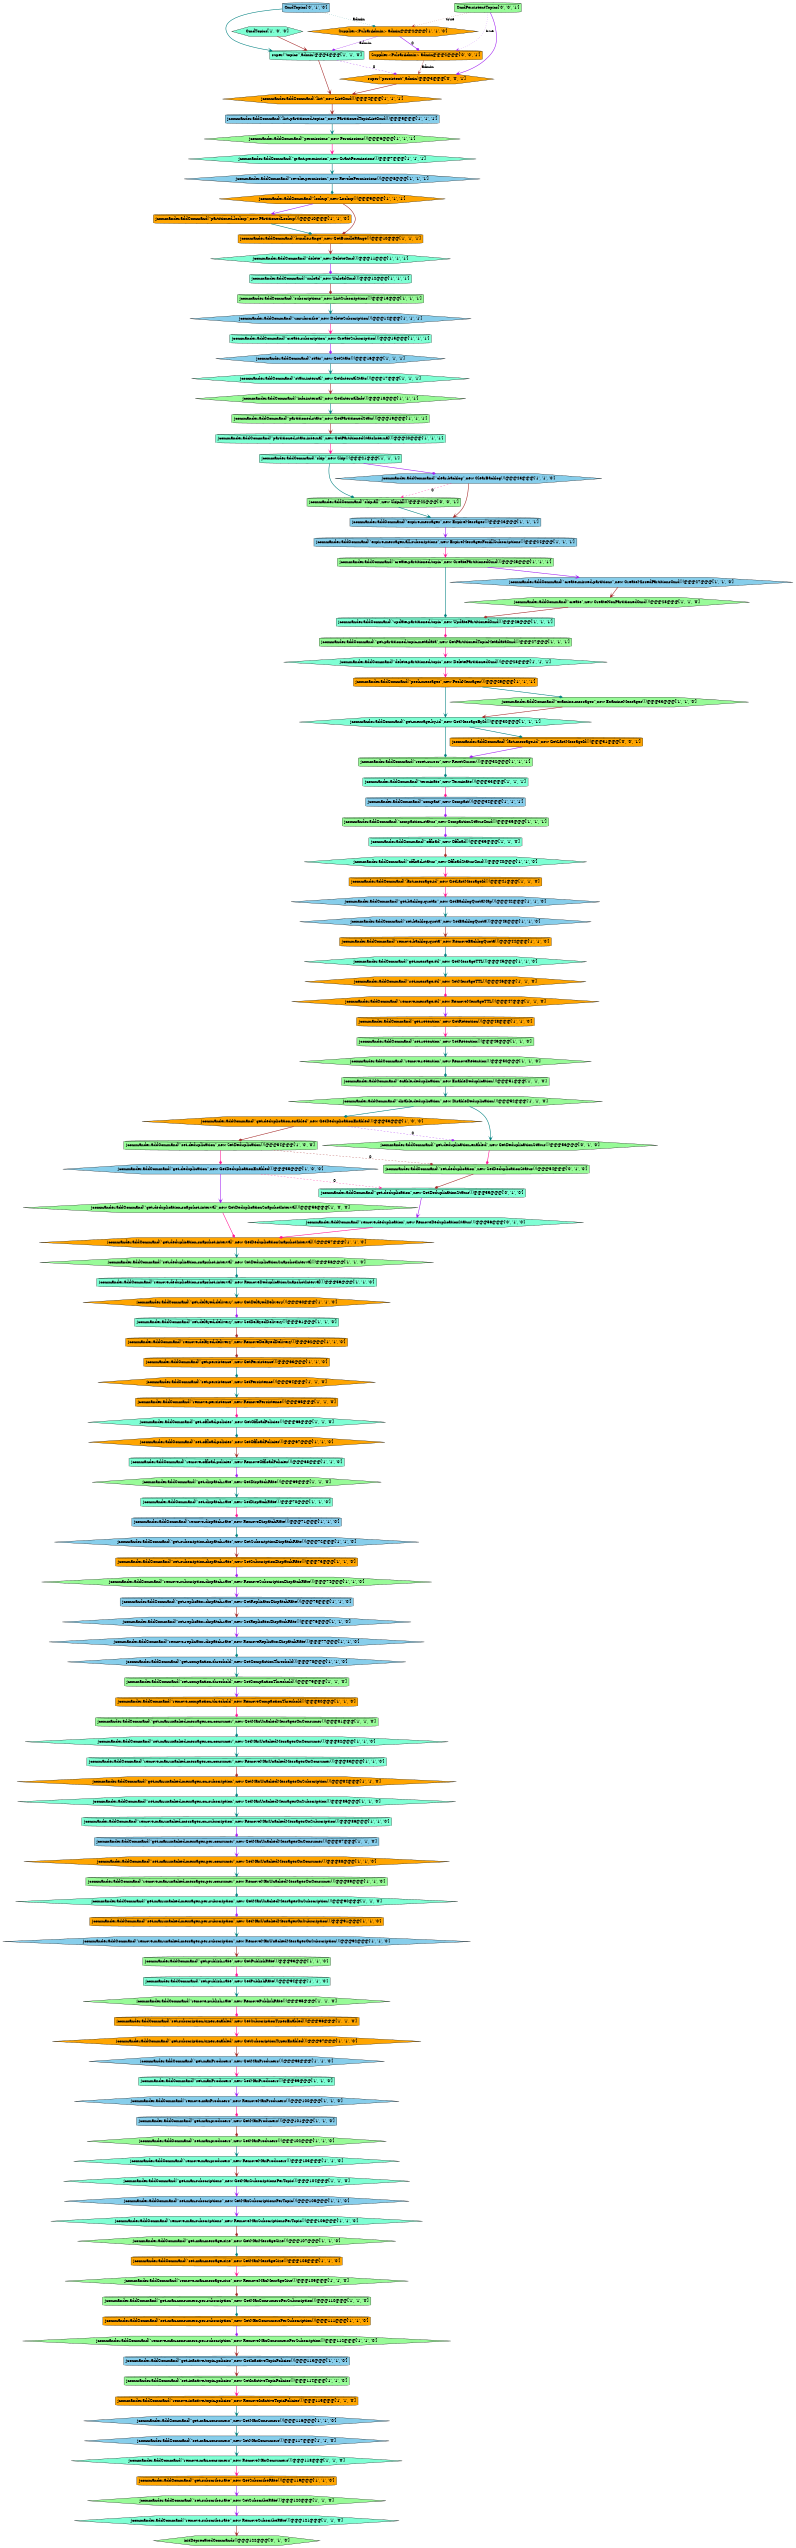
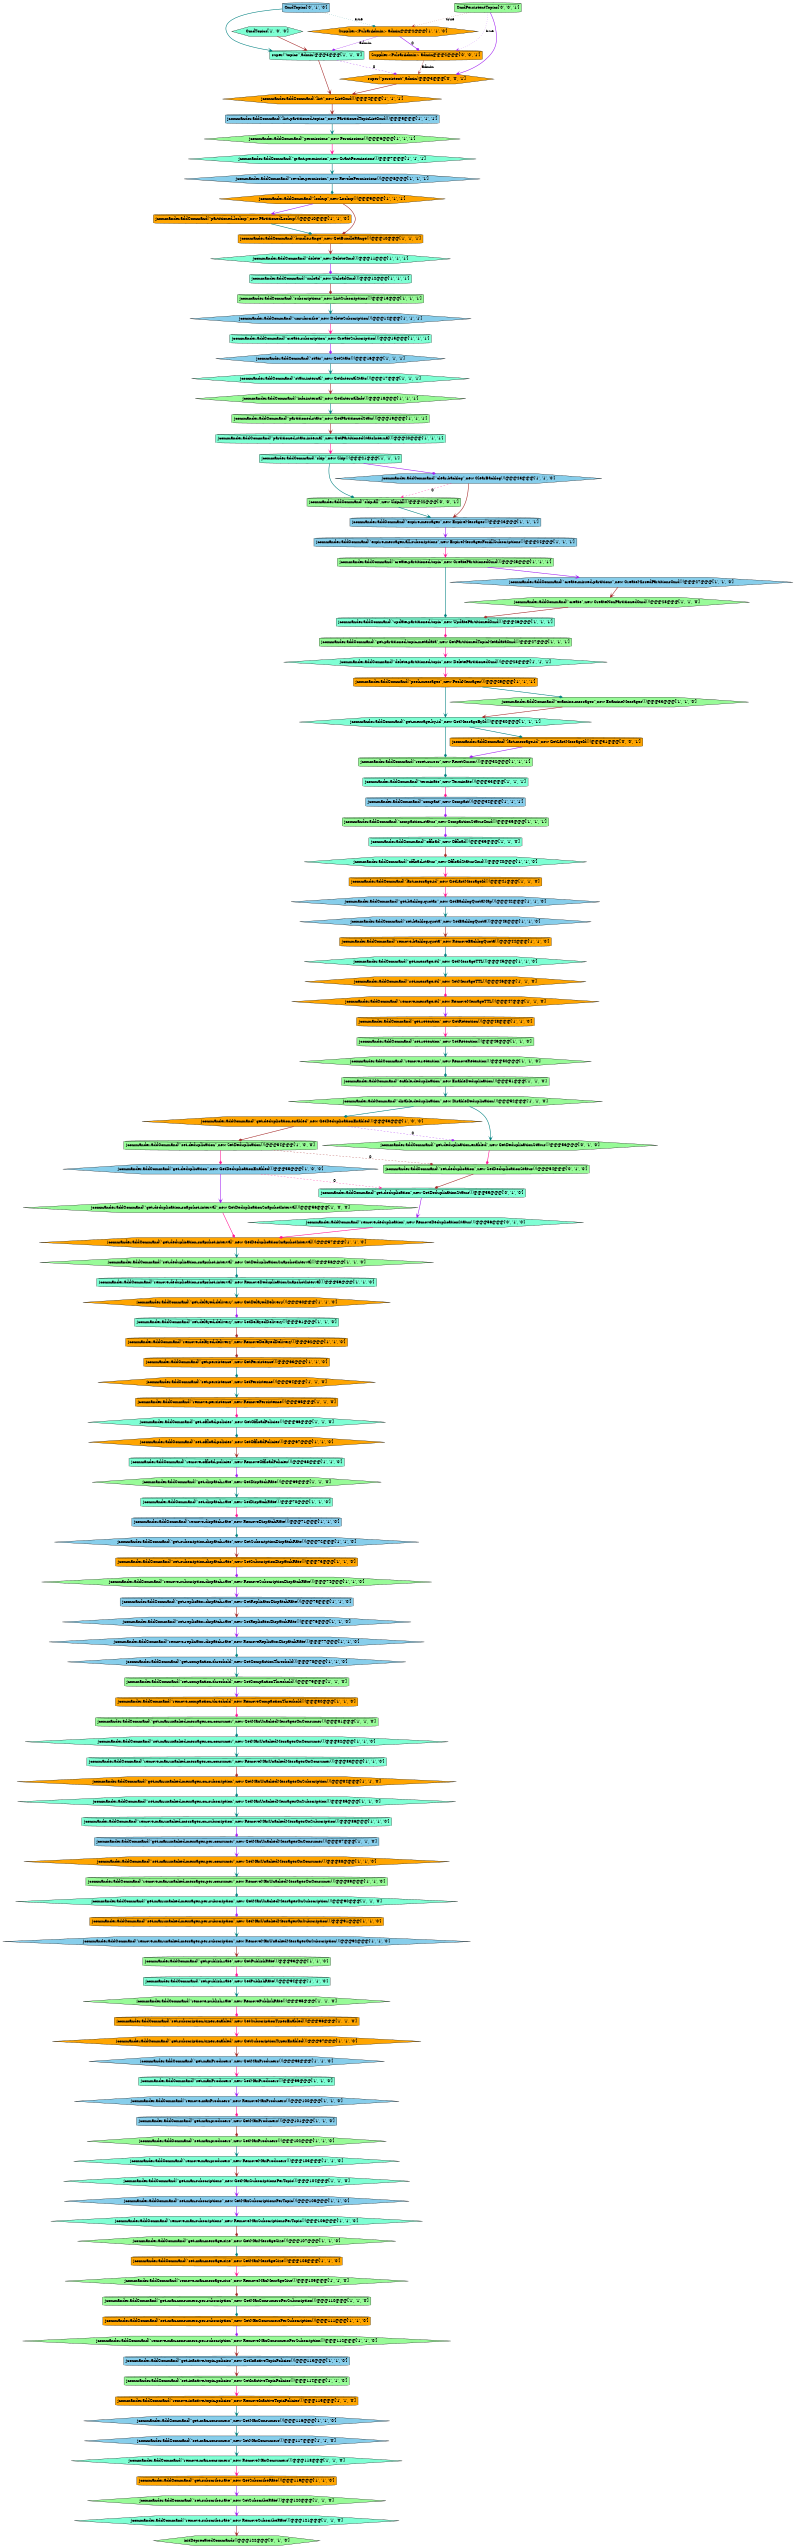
(359, 20) -> (359, 20)
